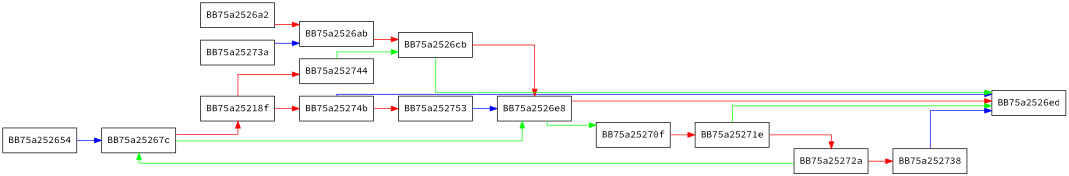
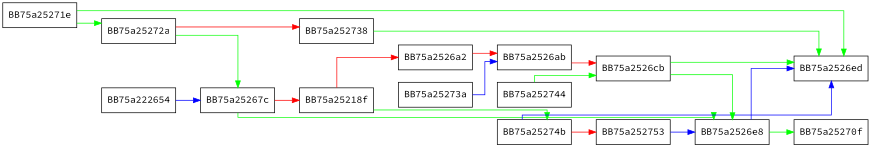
(526, 45) -> (720, 75)
(254, 74) -> (349, 57)
(778, 101) -> (751, 76)
(283, 109) -> (462, 110)
(938, 111) -> (605, 31)
(679, 135) -> none
(804, 135) -> (86, 23)
(40, 140) -> (139, 100)
